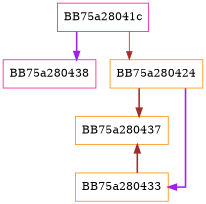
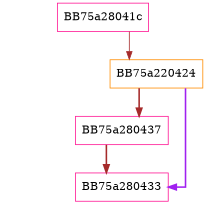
(50, 74) -> none
(156, 74) -> (156, 74)
(122, 130) -> (122, 130)
(137, 163) -> (106, 155)
(122, 187) -> (122, 187)
